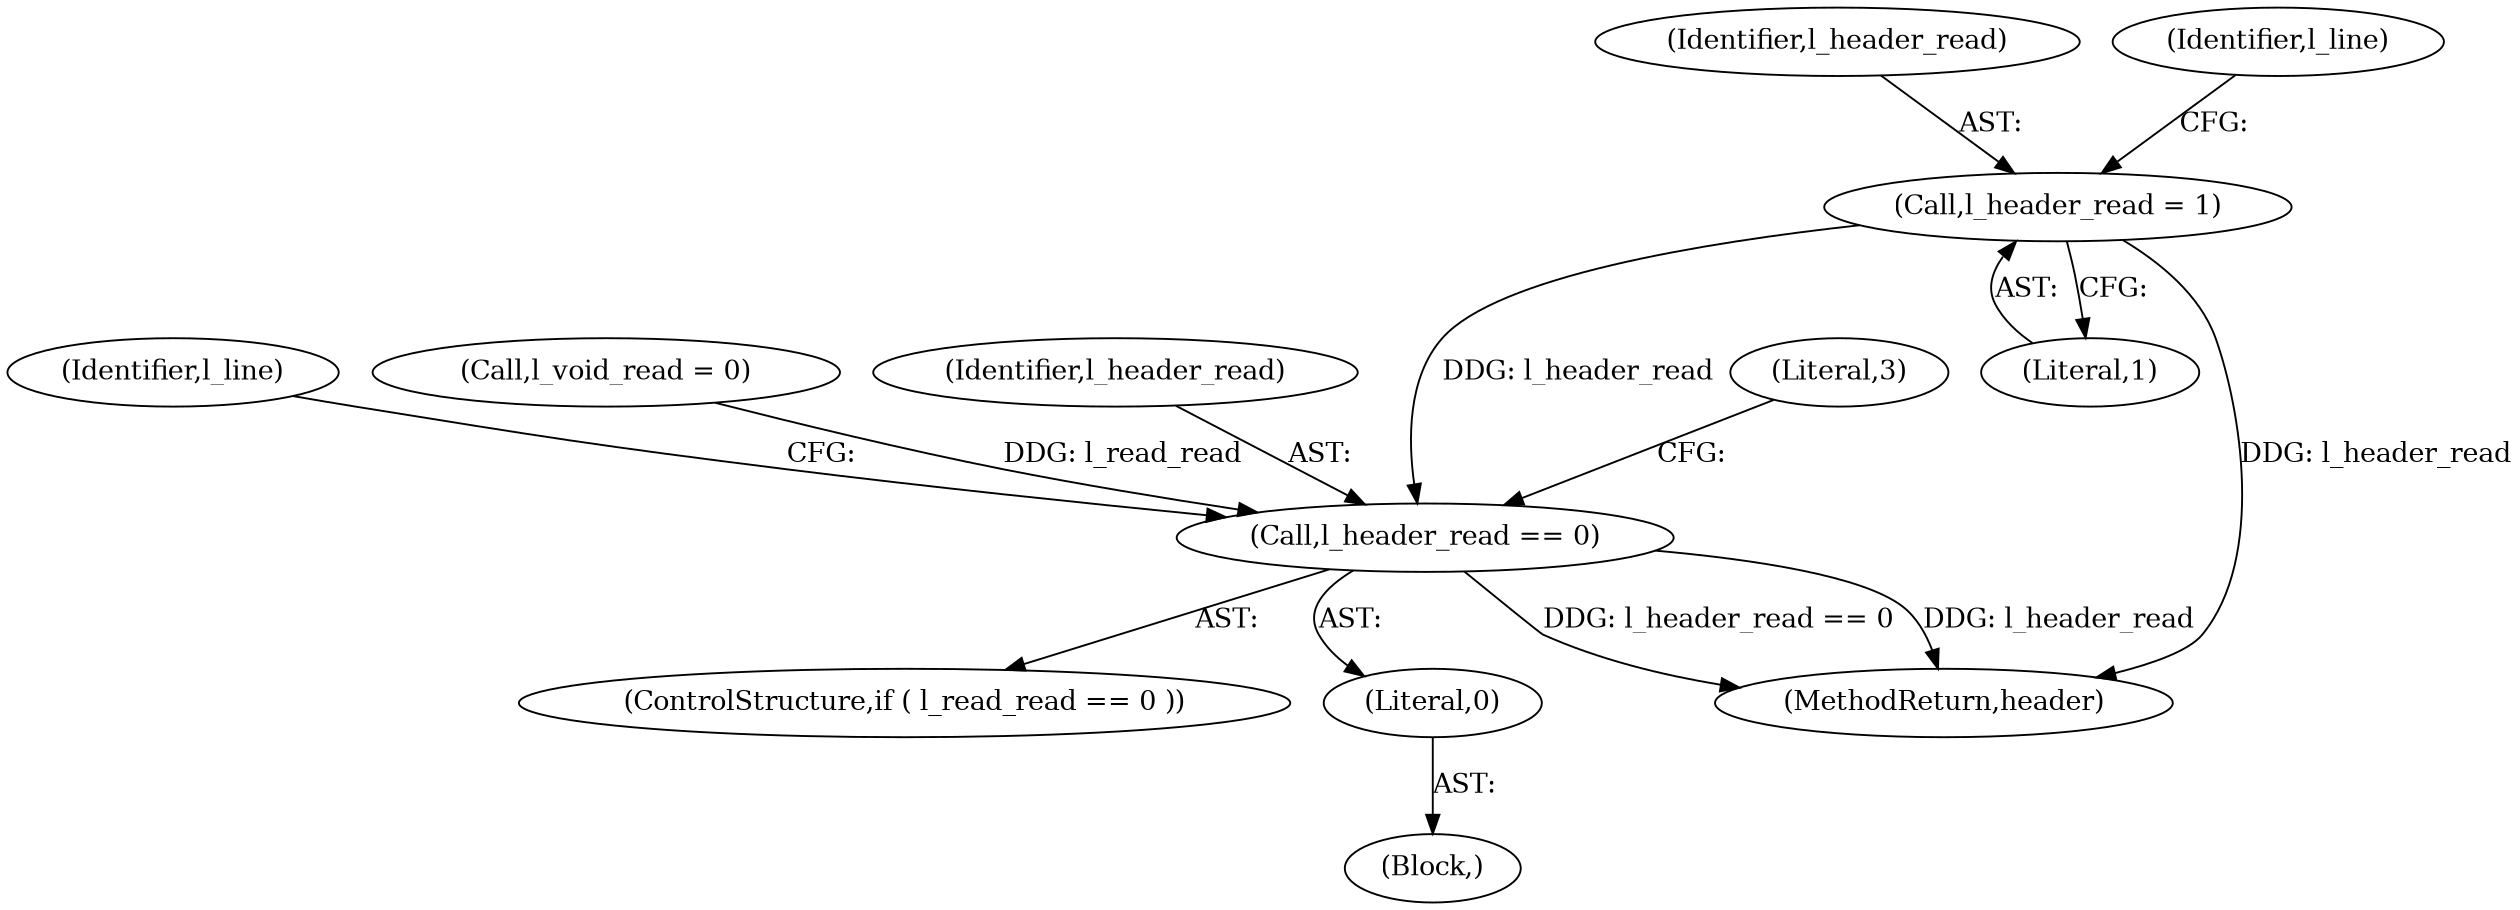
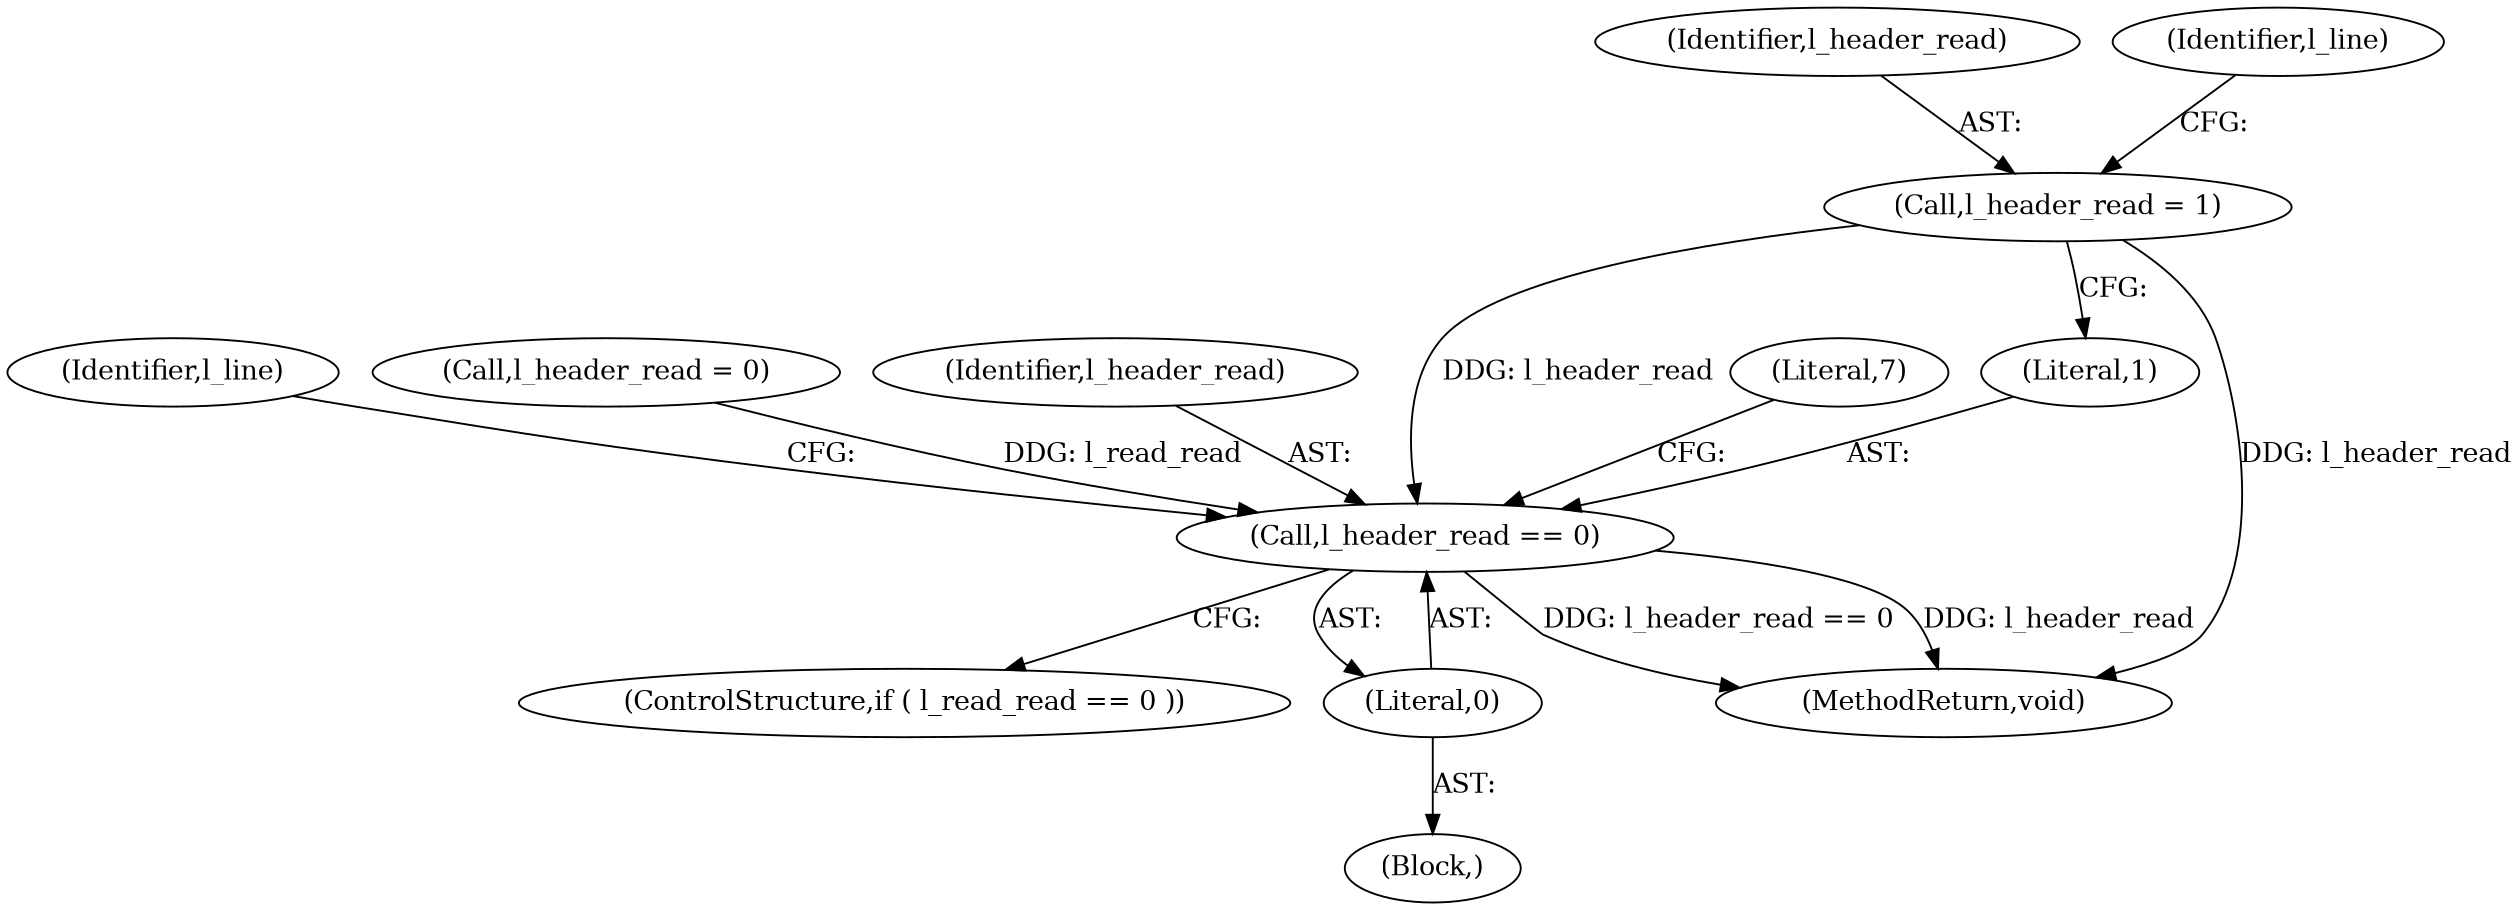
(1996, 306) -> (1798, 455)
(606, 372) -> (606, 372)
(1839, 372) -> (1839, 372)
(1231, 620) -> (1231, 620)
none -> (1429, 630)
(1944, 703) -> (1944, 703)
